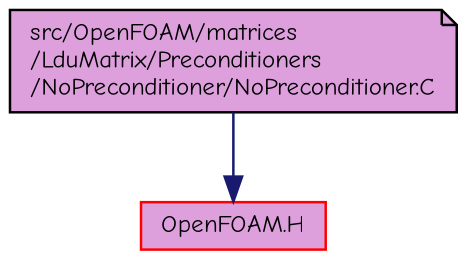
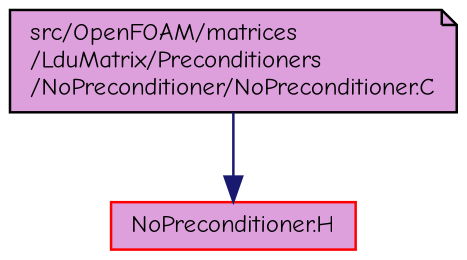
(233, 226) -> (233, 226)
